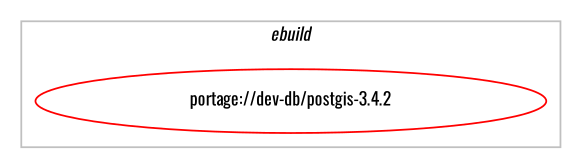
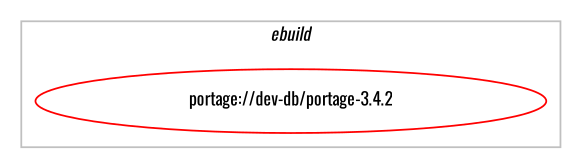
(291, 101) -> (291, 101)
